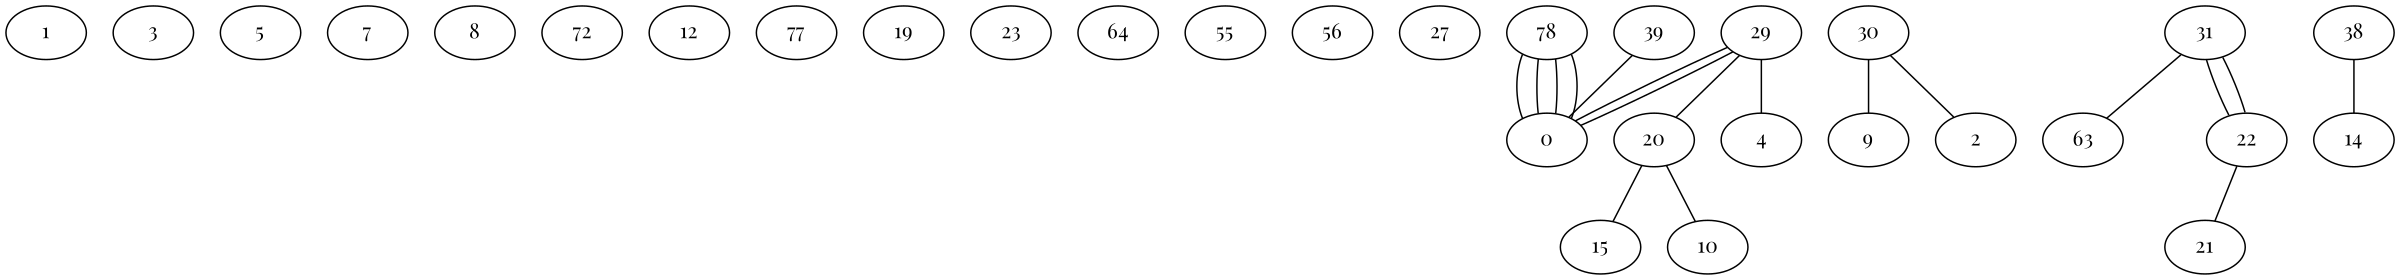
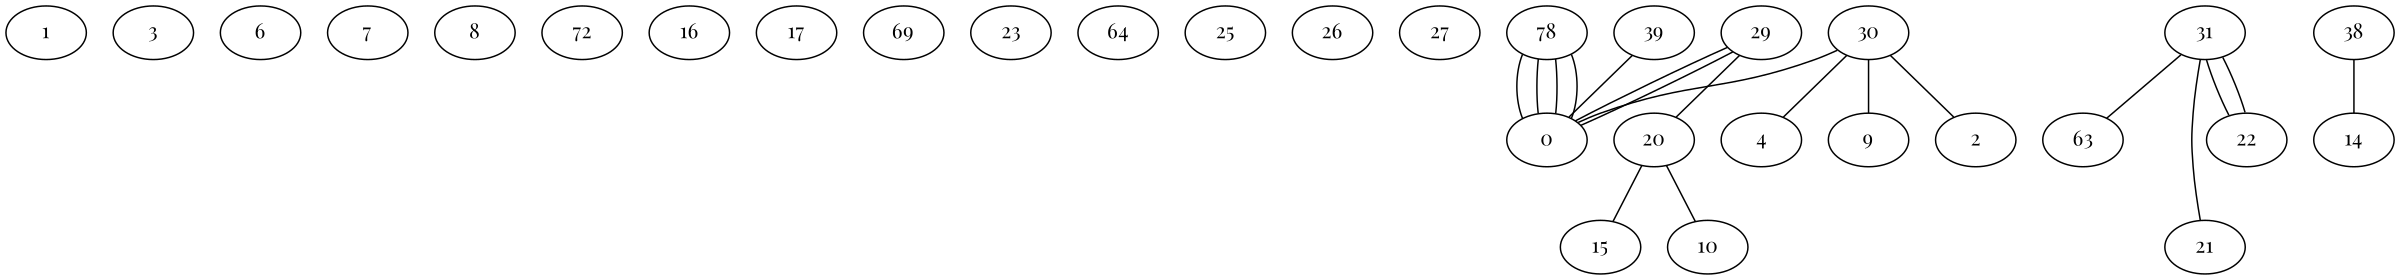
(261, 33) -> (261, 33)
(689, 33) -> (689, 33)
(797, 33) -> (797, 33)
(904, 33) -> (904, 33)
(1225, 33) -> (1225, 33)
(1333, 33) -> (1333, 33)
none -> (1728, 83)
(1761, 87) -> (1815, 86)
(2226, 194) -> (2192, 140)
